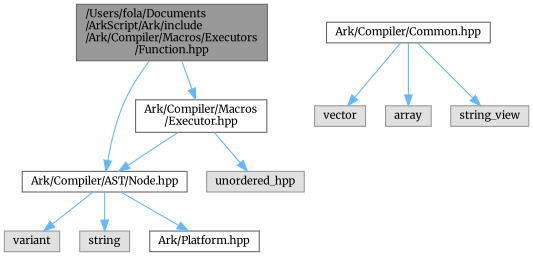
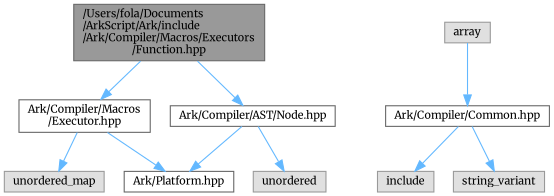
(408, 69) -> (468, 69)
(340, 116) -> (406, 182)
(490, 116) -> (499, 182)
(153, 149) -> (132, 149)
(255, 182) -> (54, 182)
(32, 241) -> none
(105, 241) -> (290, 182)
